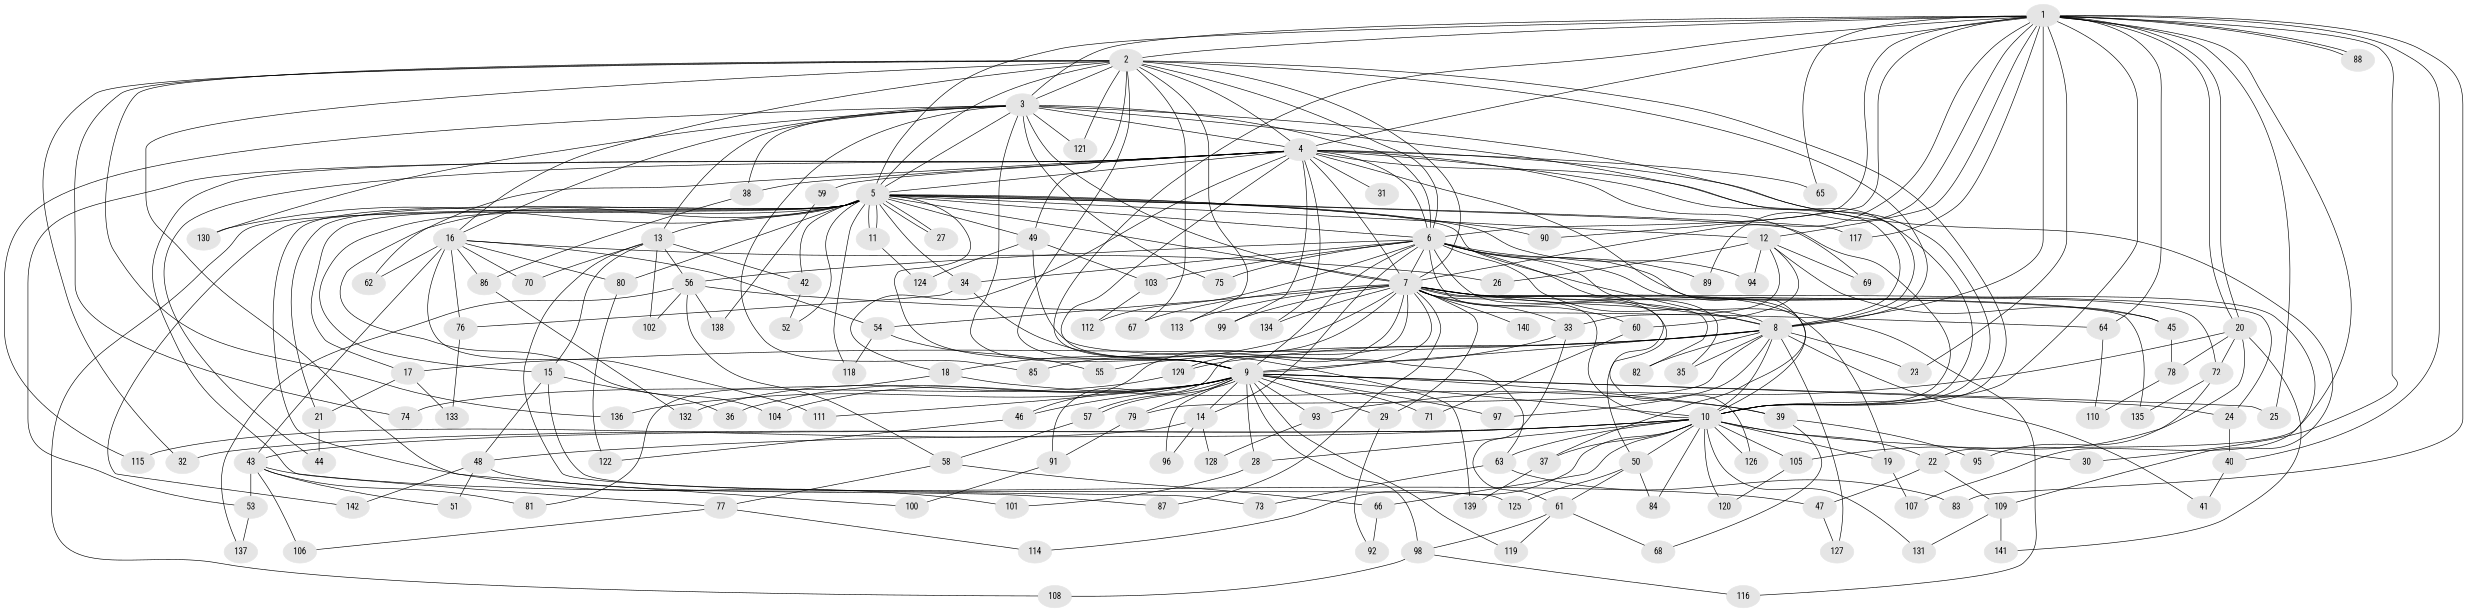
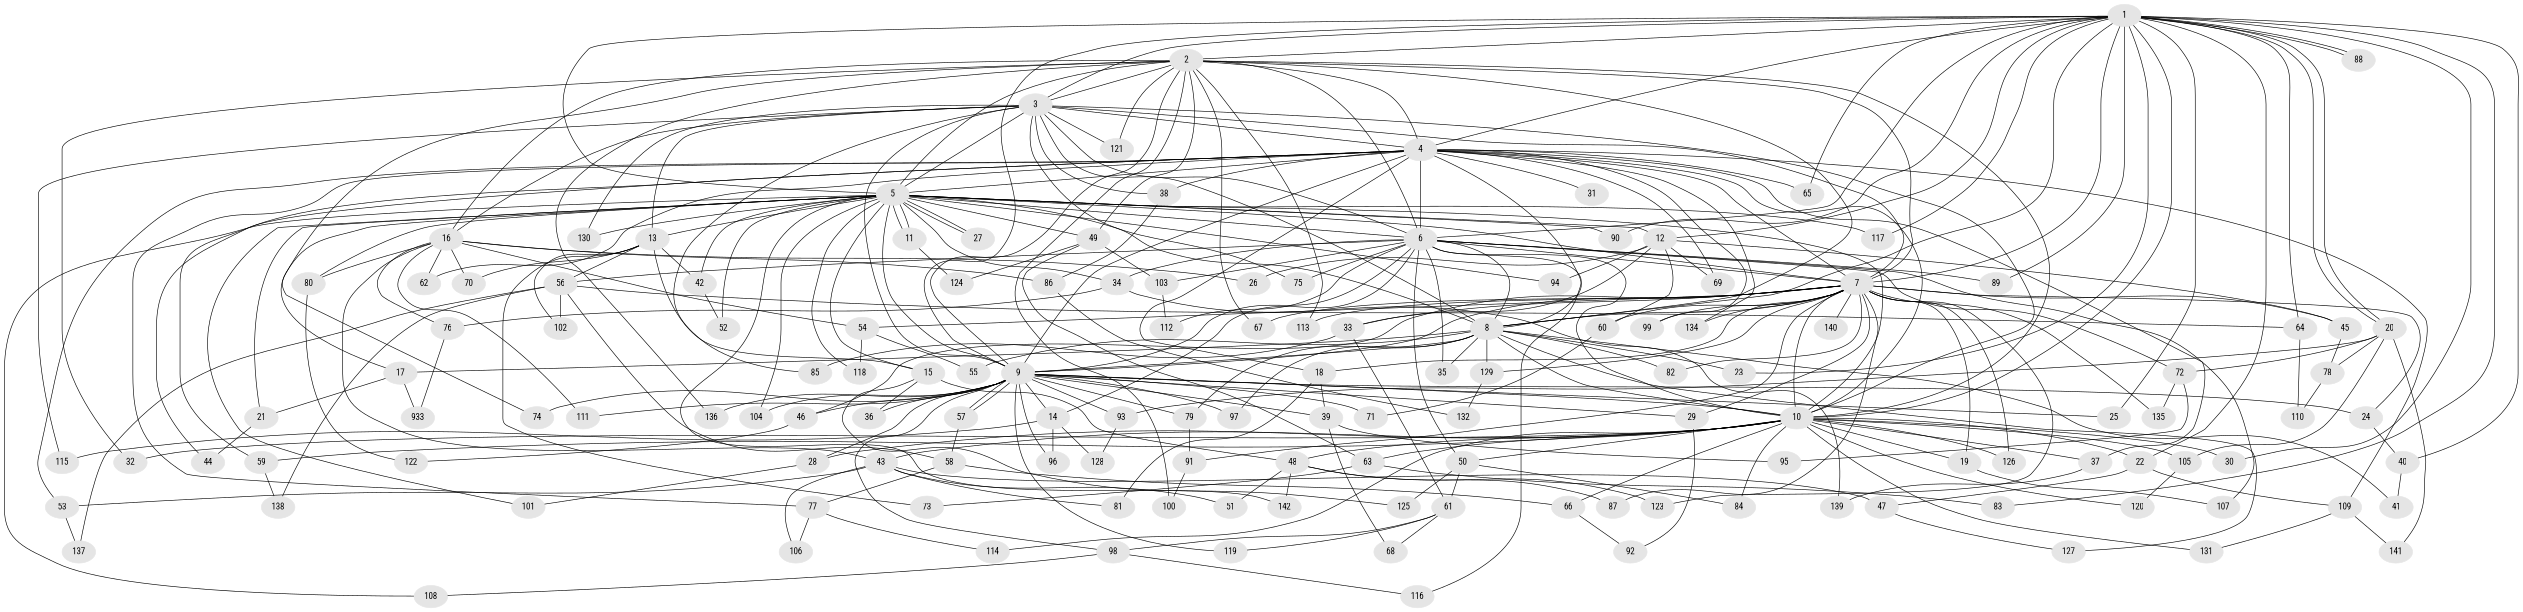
(452, 418) -> (418, 418)
none -> (1029, 445)
none -> (1658, 507)
